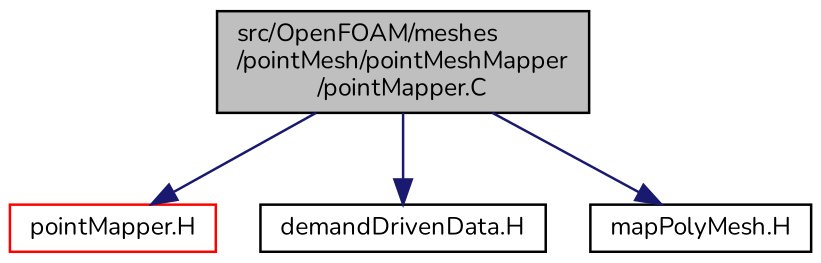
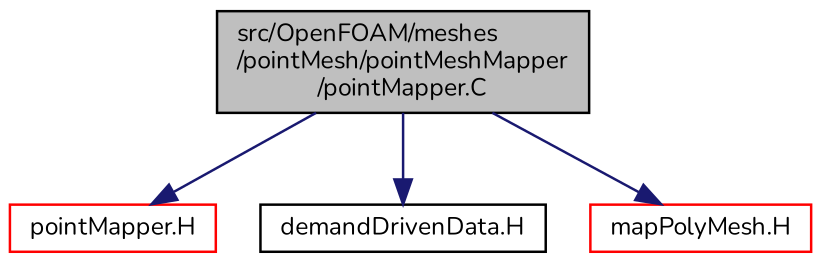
(701, 228) -> (701, 228)
